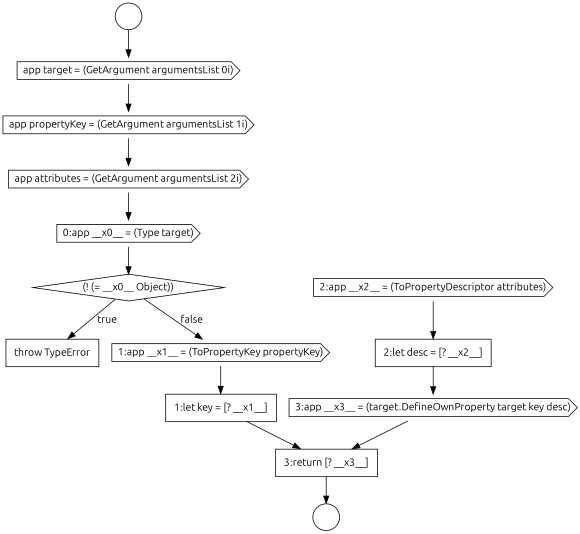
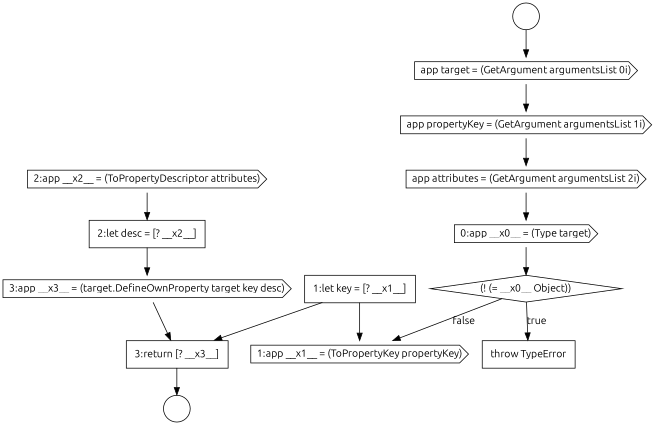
(221, 376) -> (360, 318)
